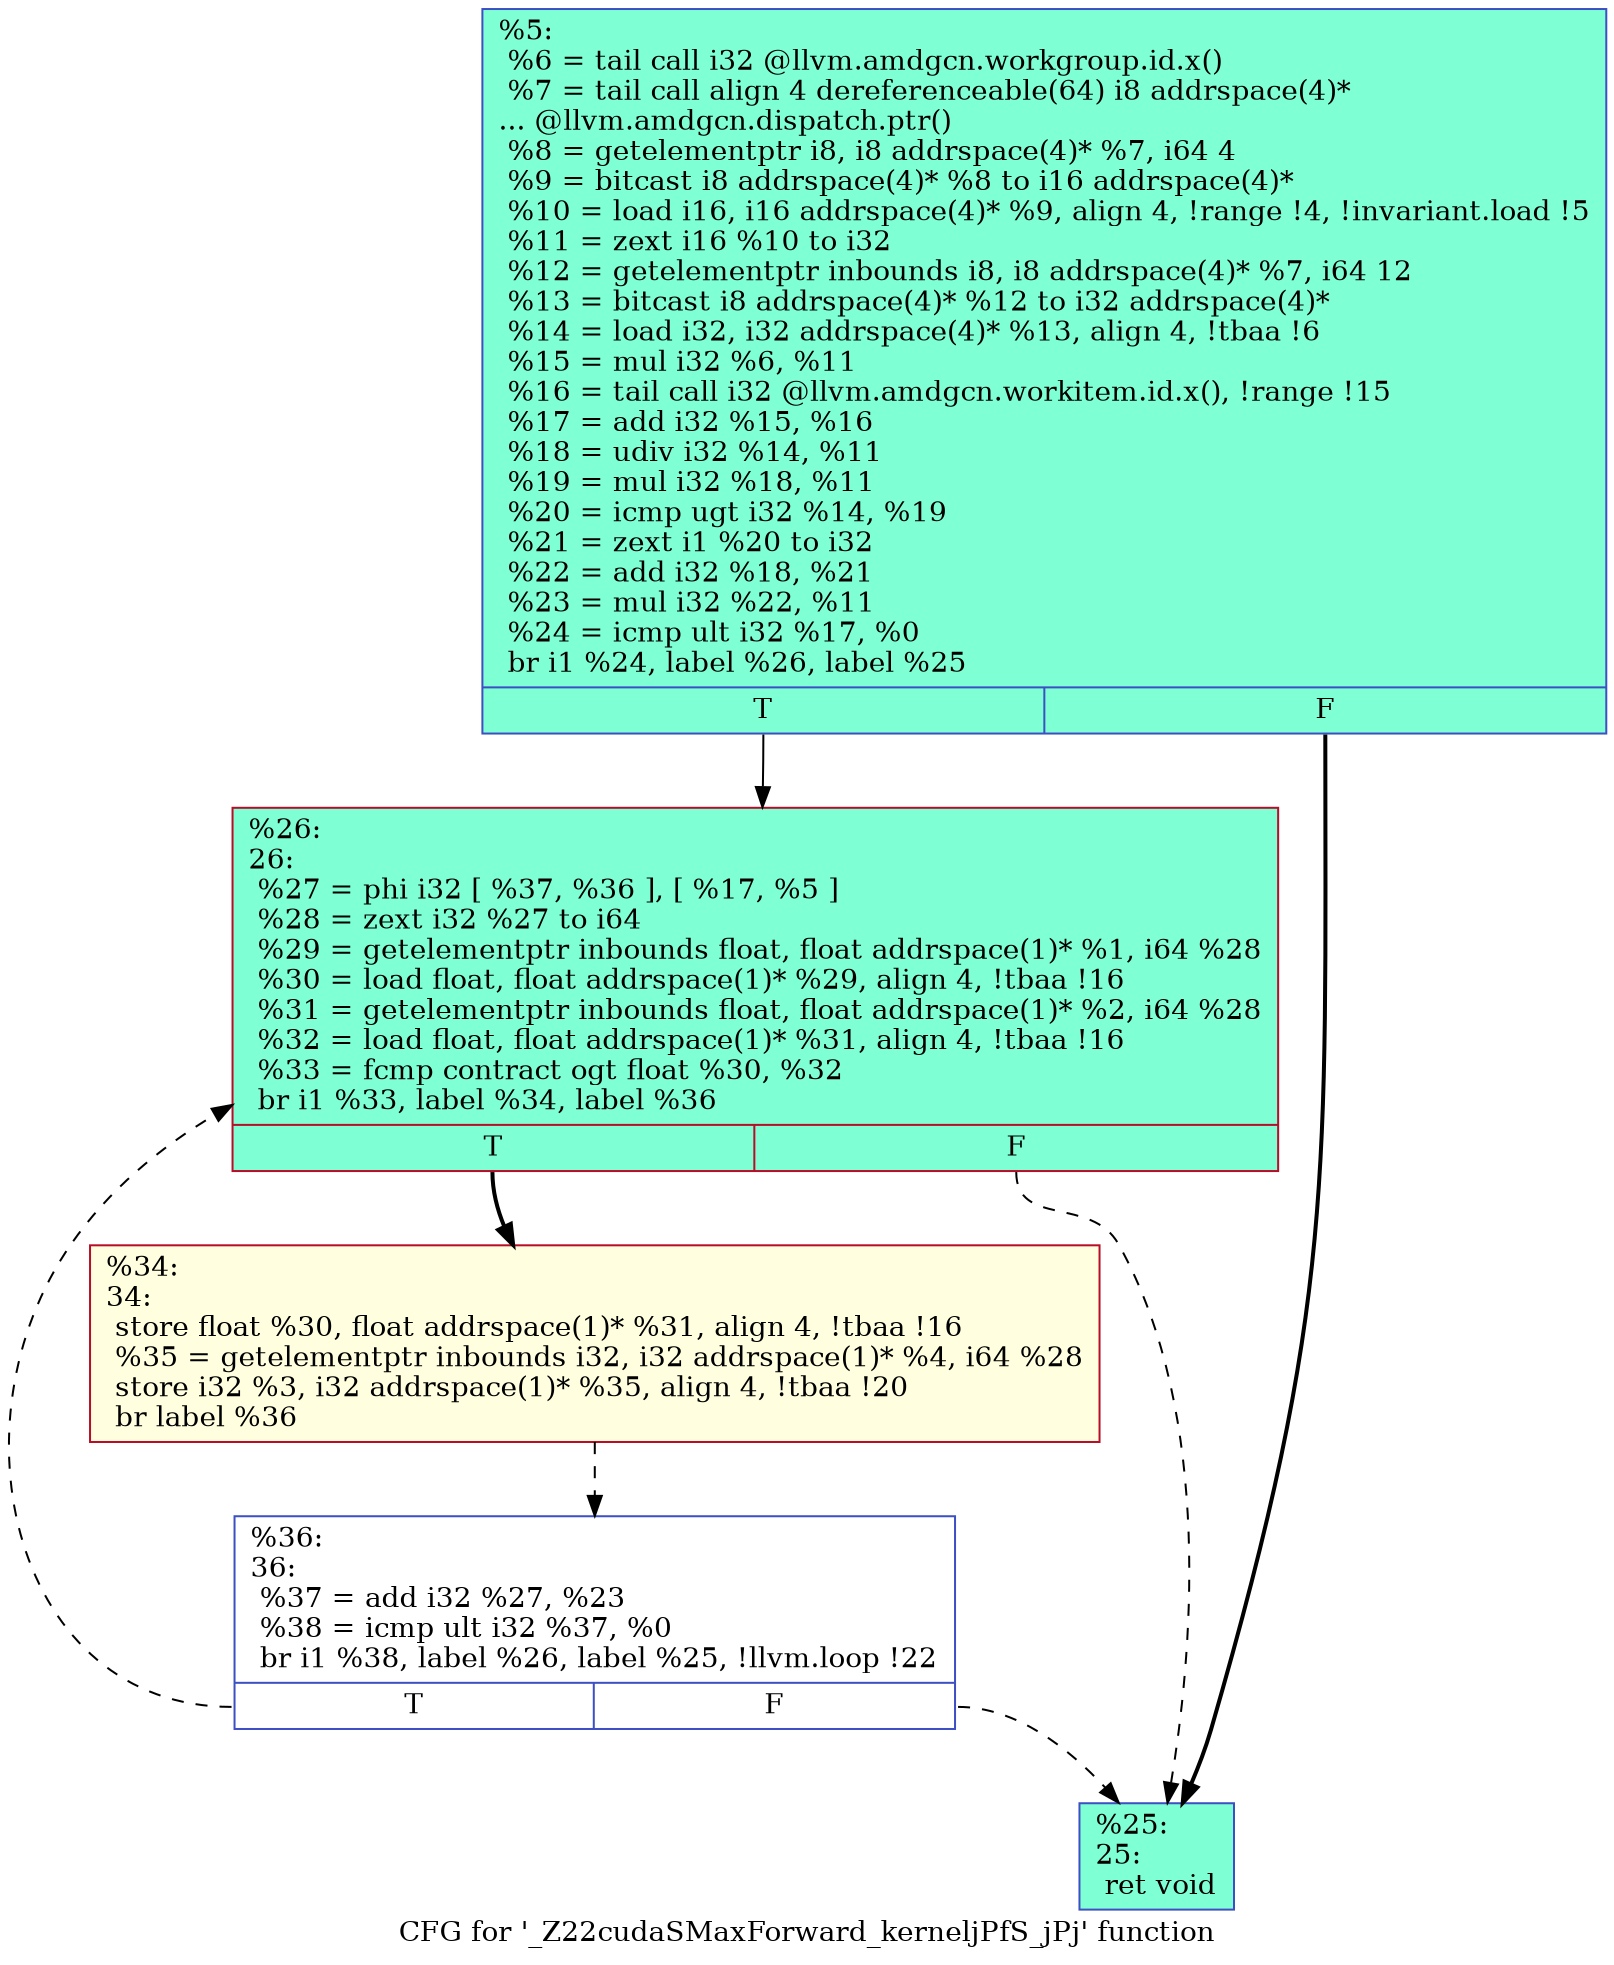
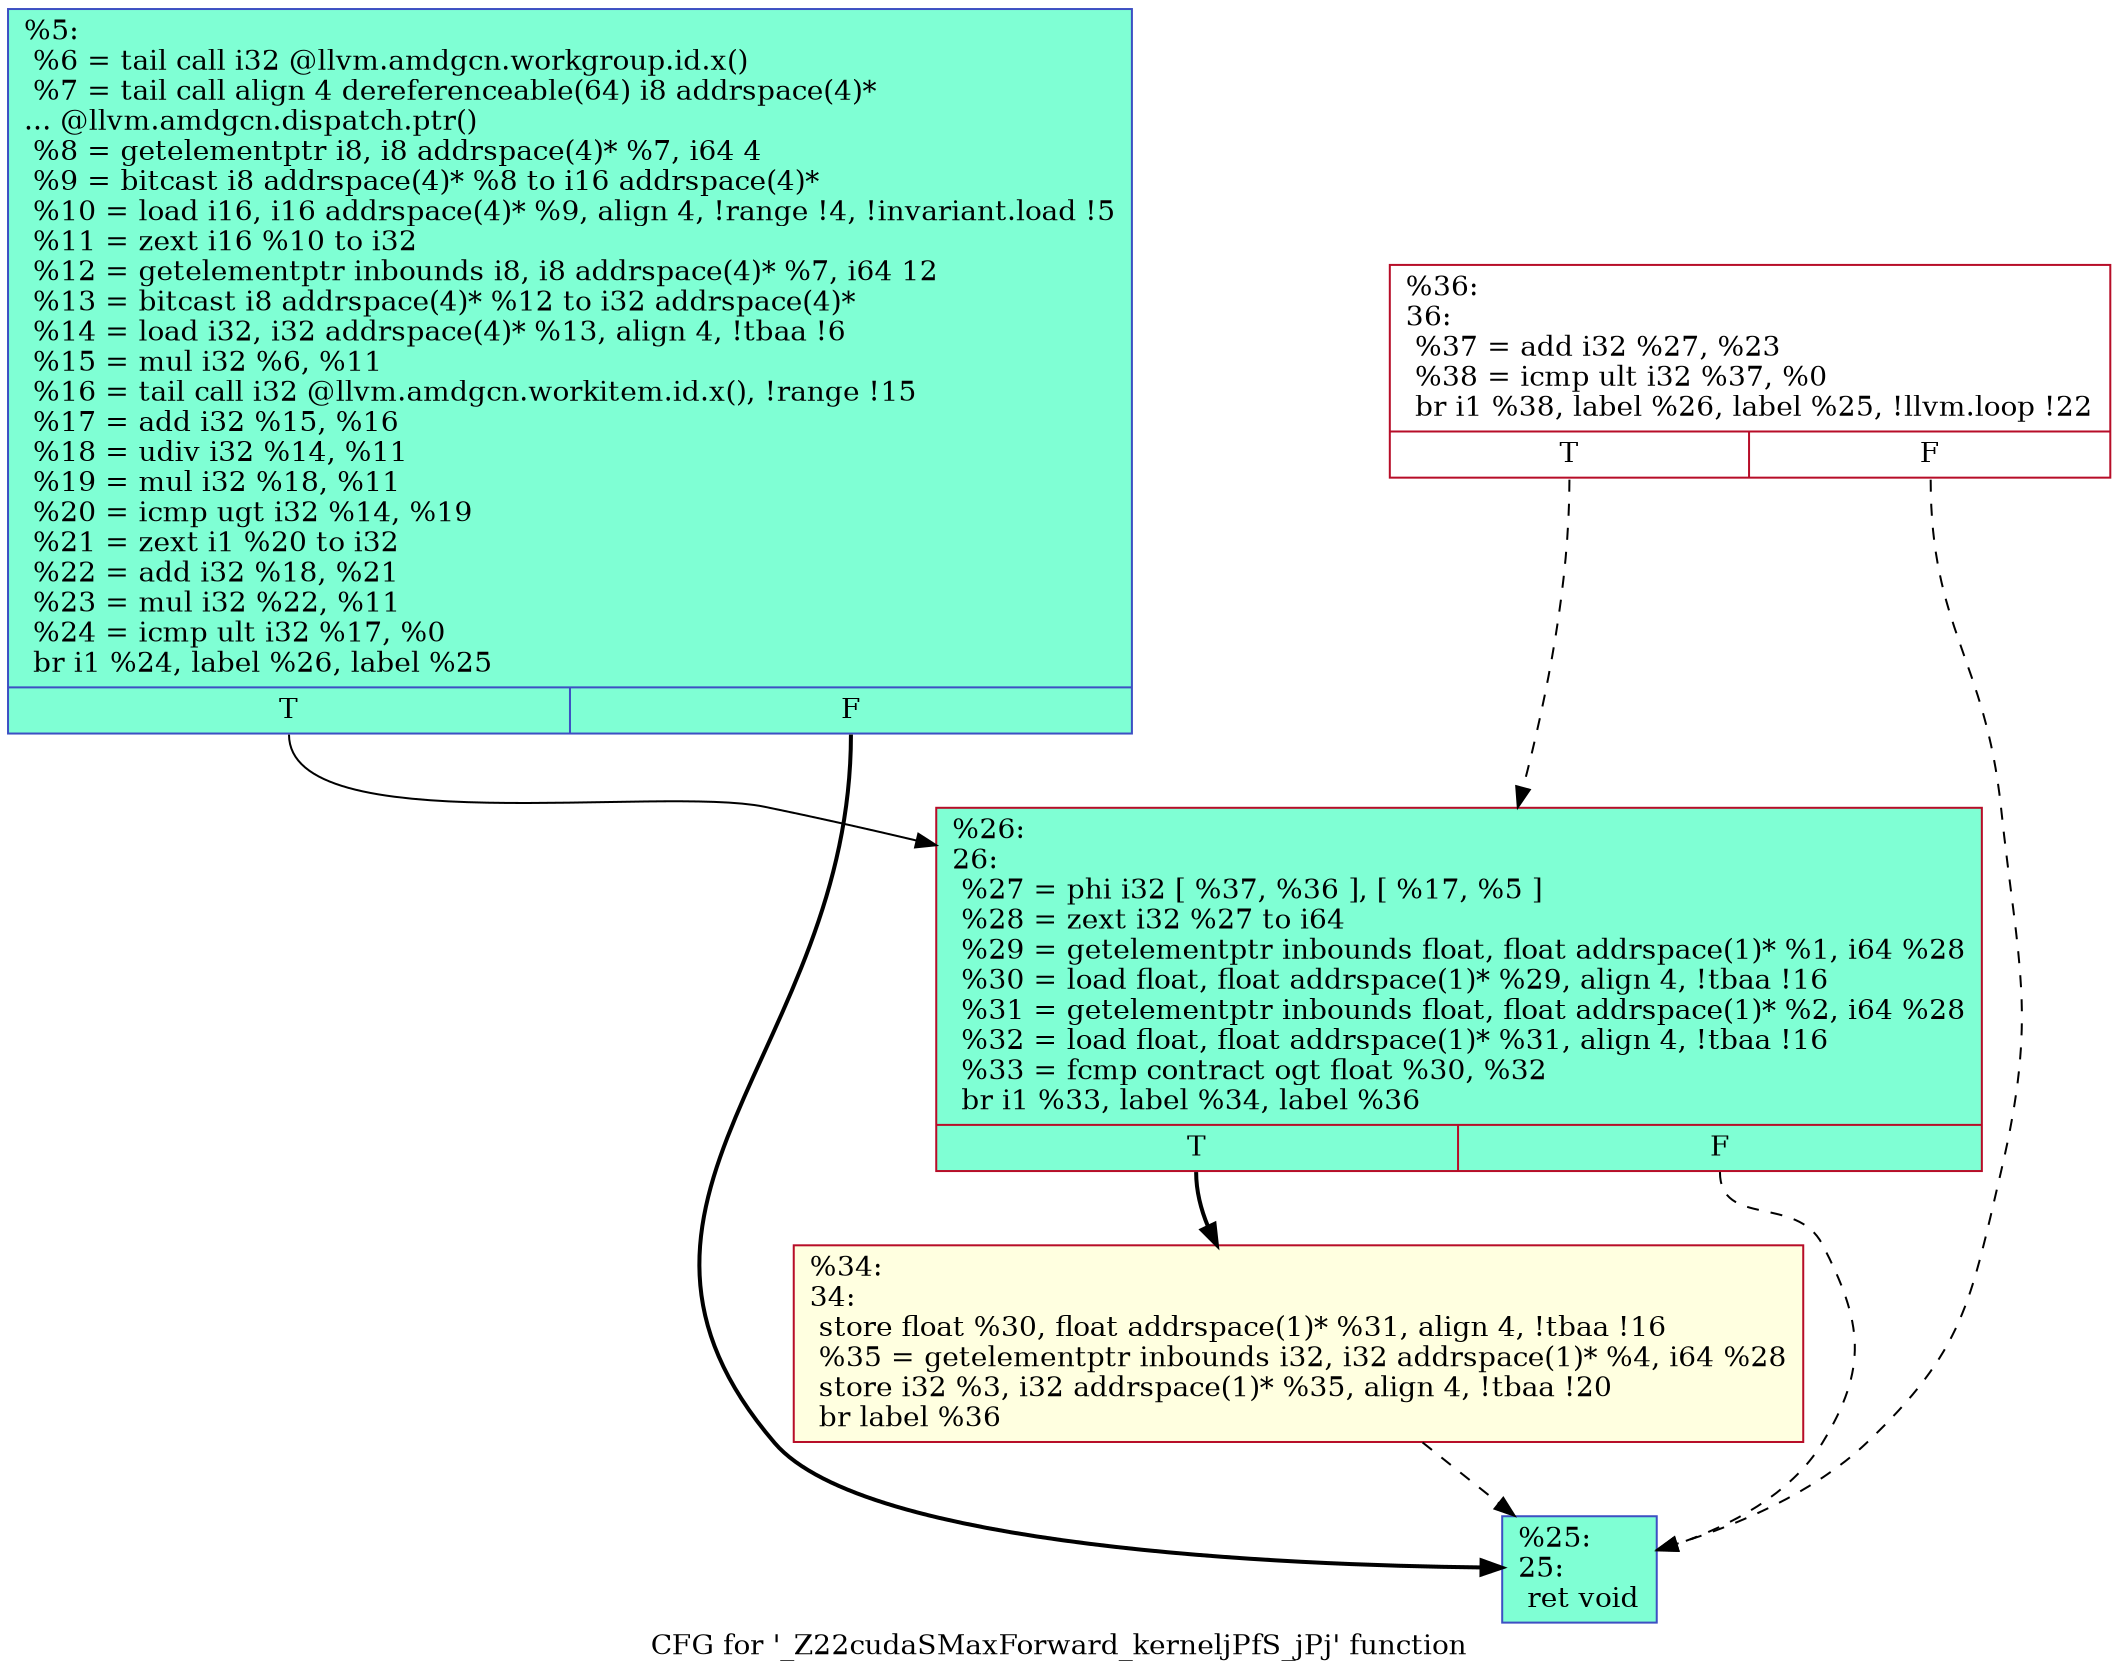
(595, 1469) -> (1461, 1473)
(595, 1623) -> (1750, 371)
